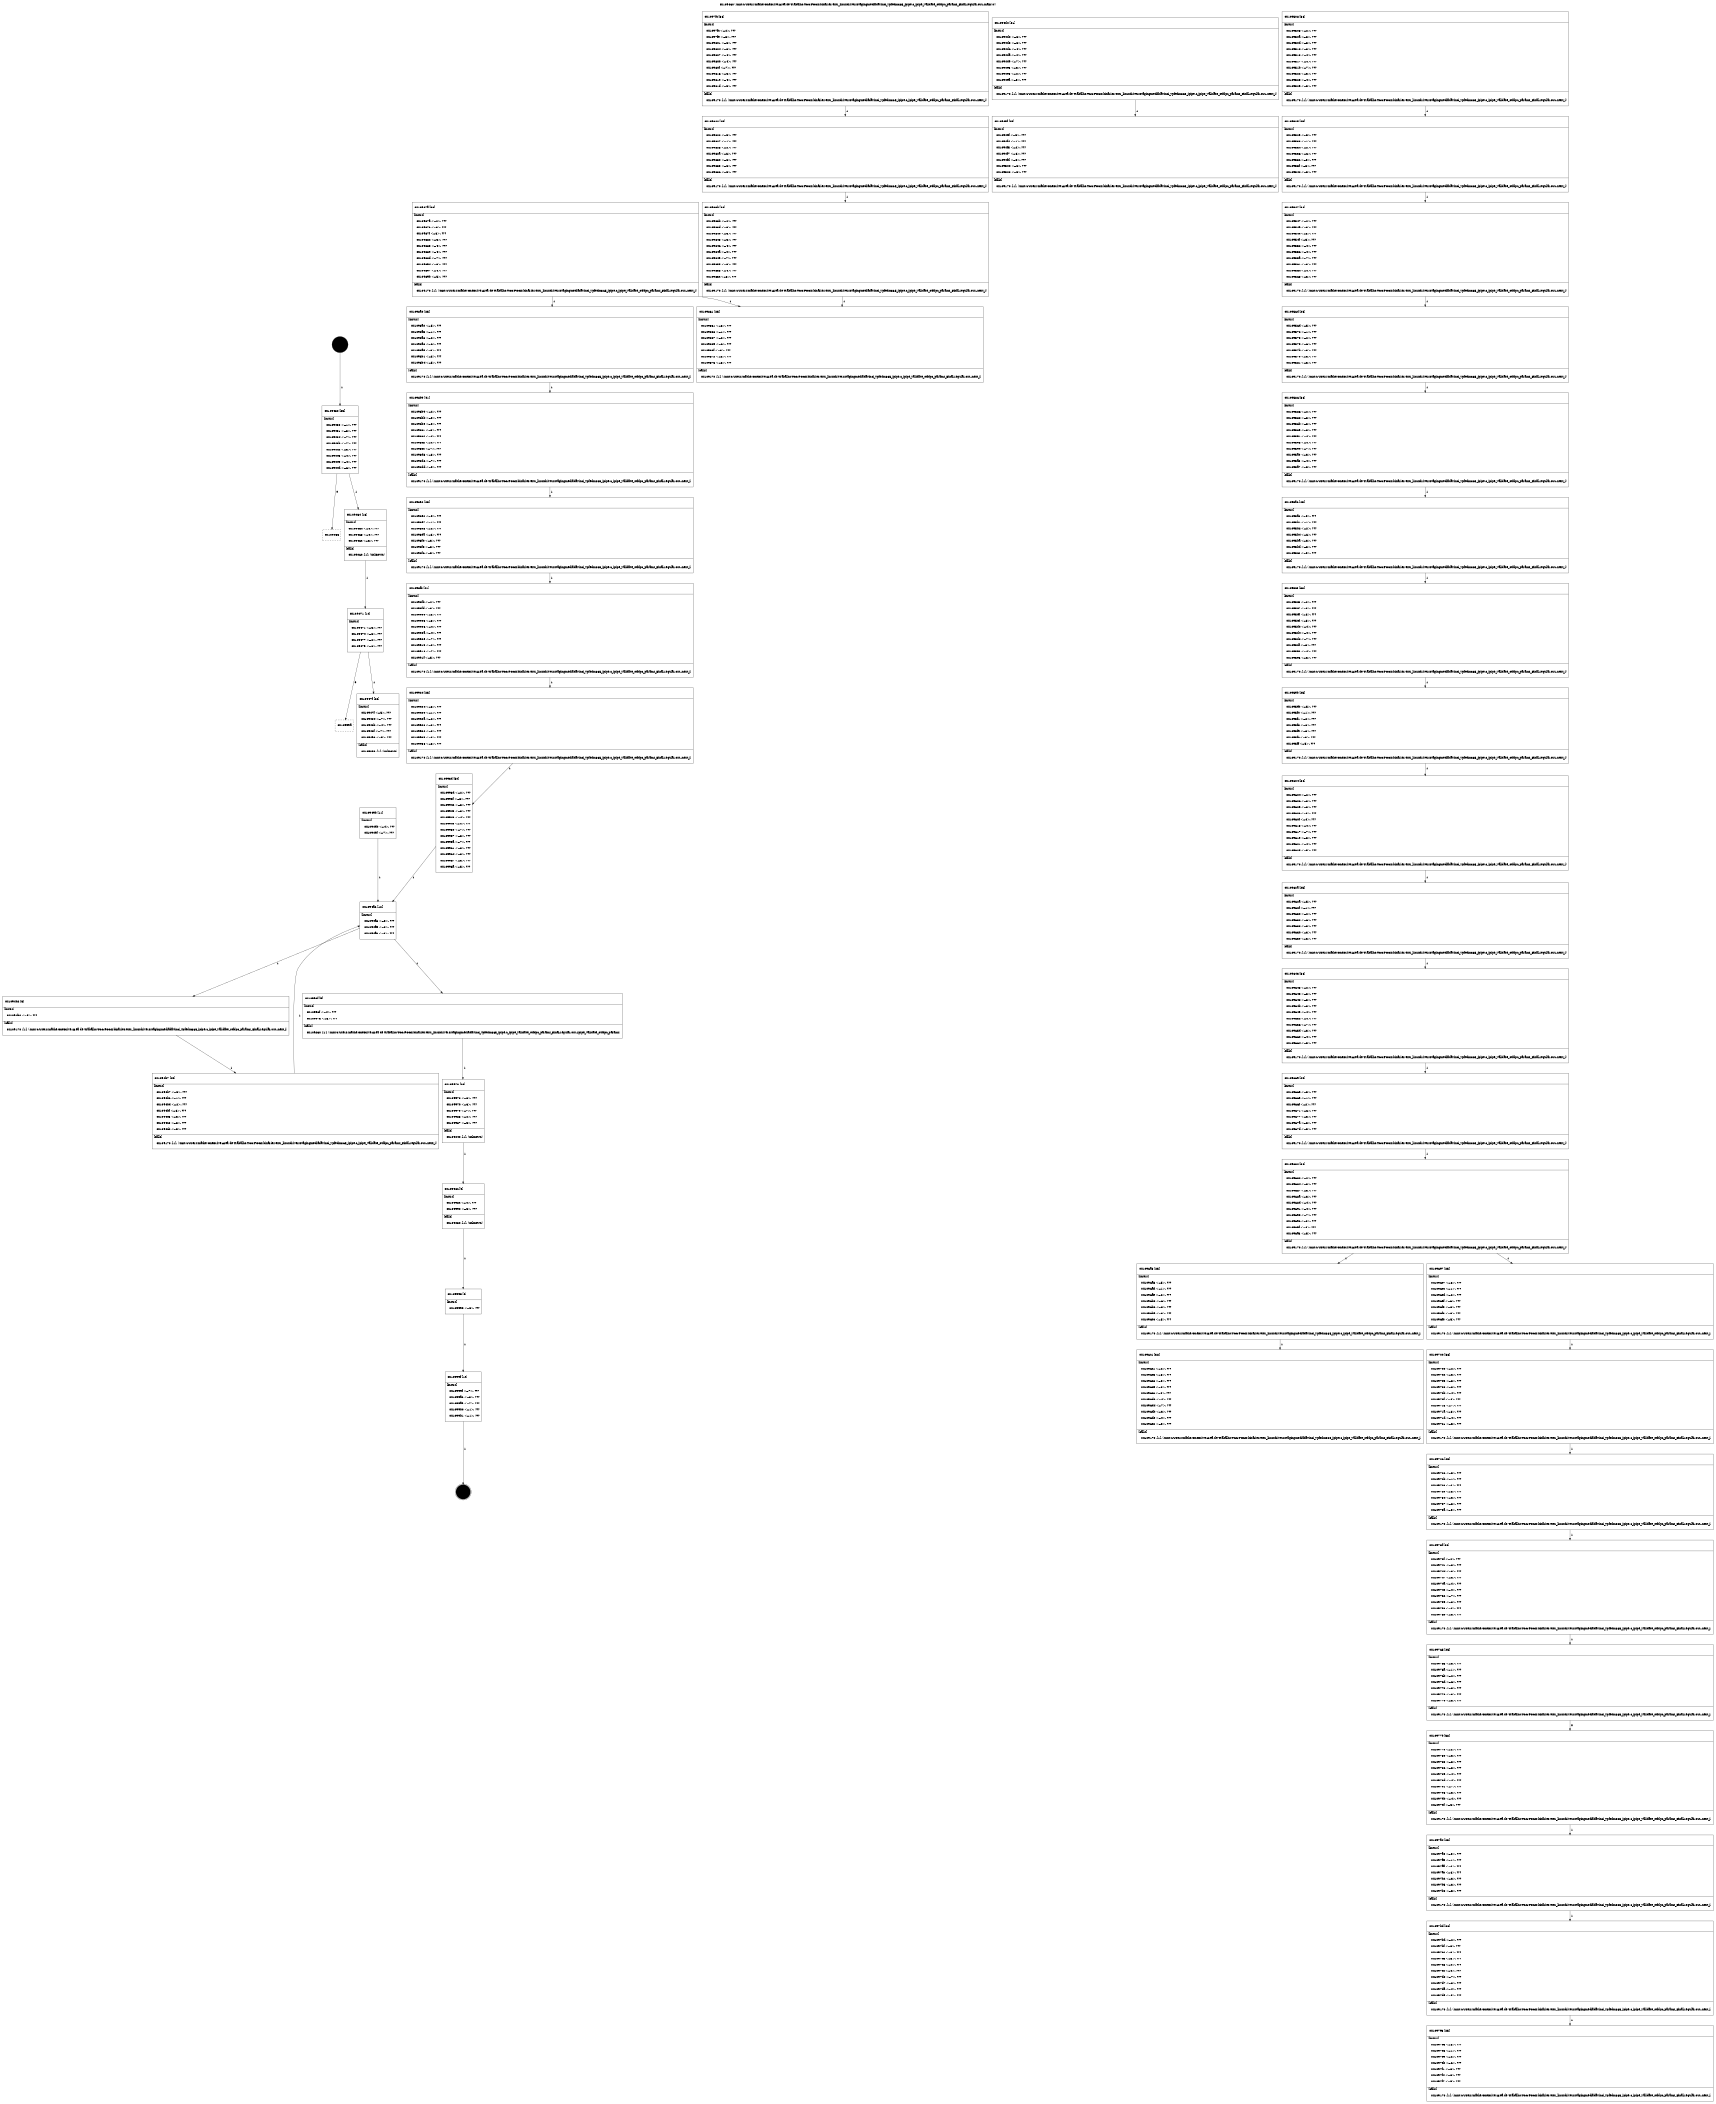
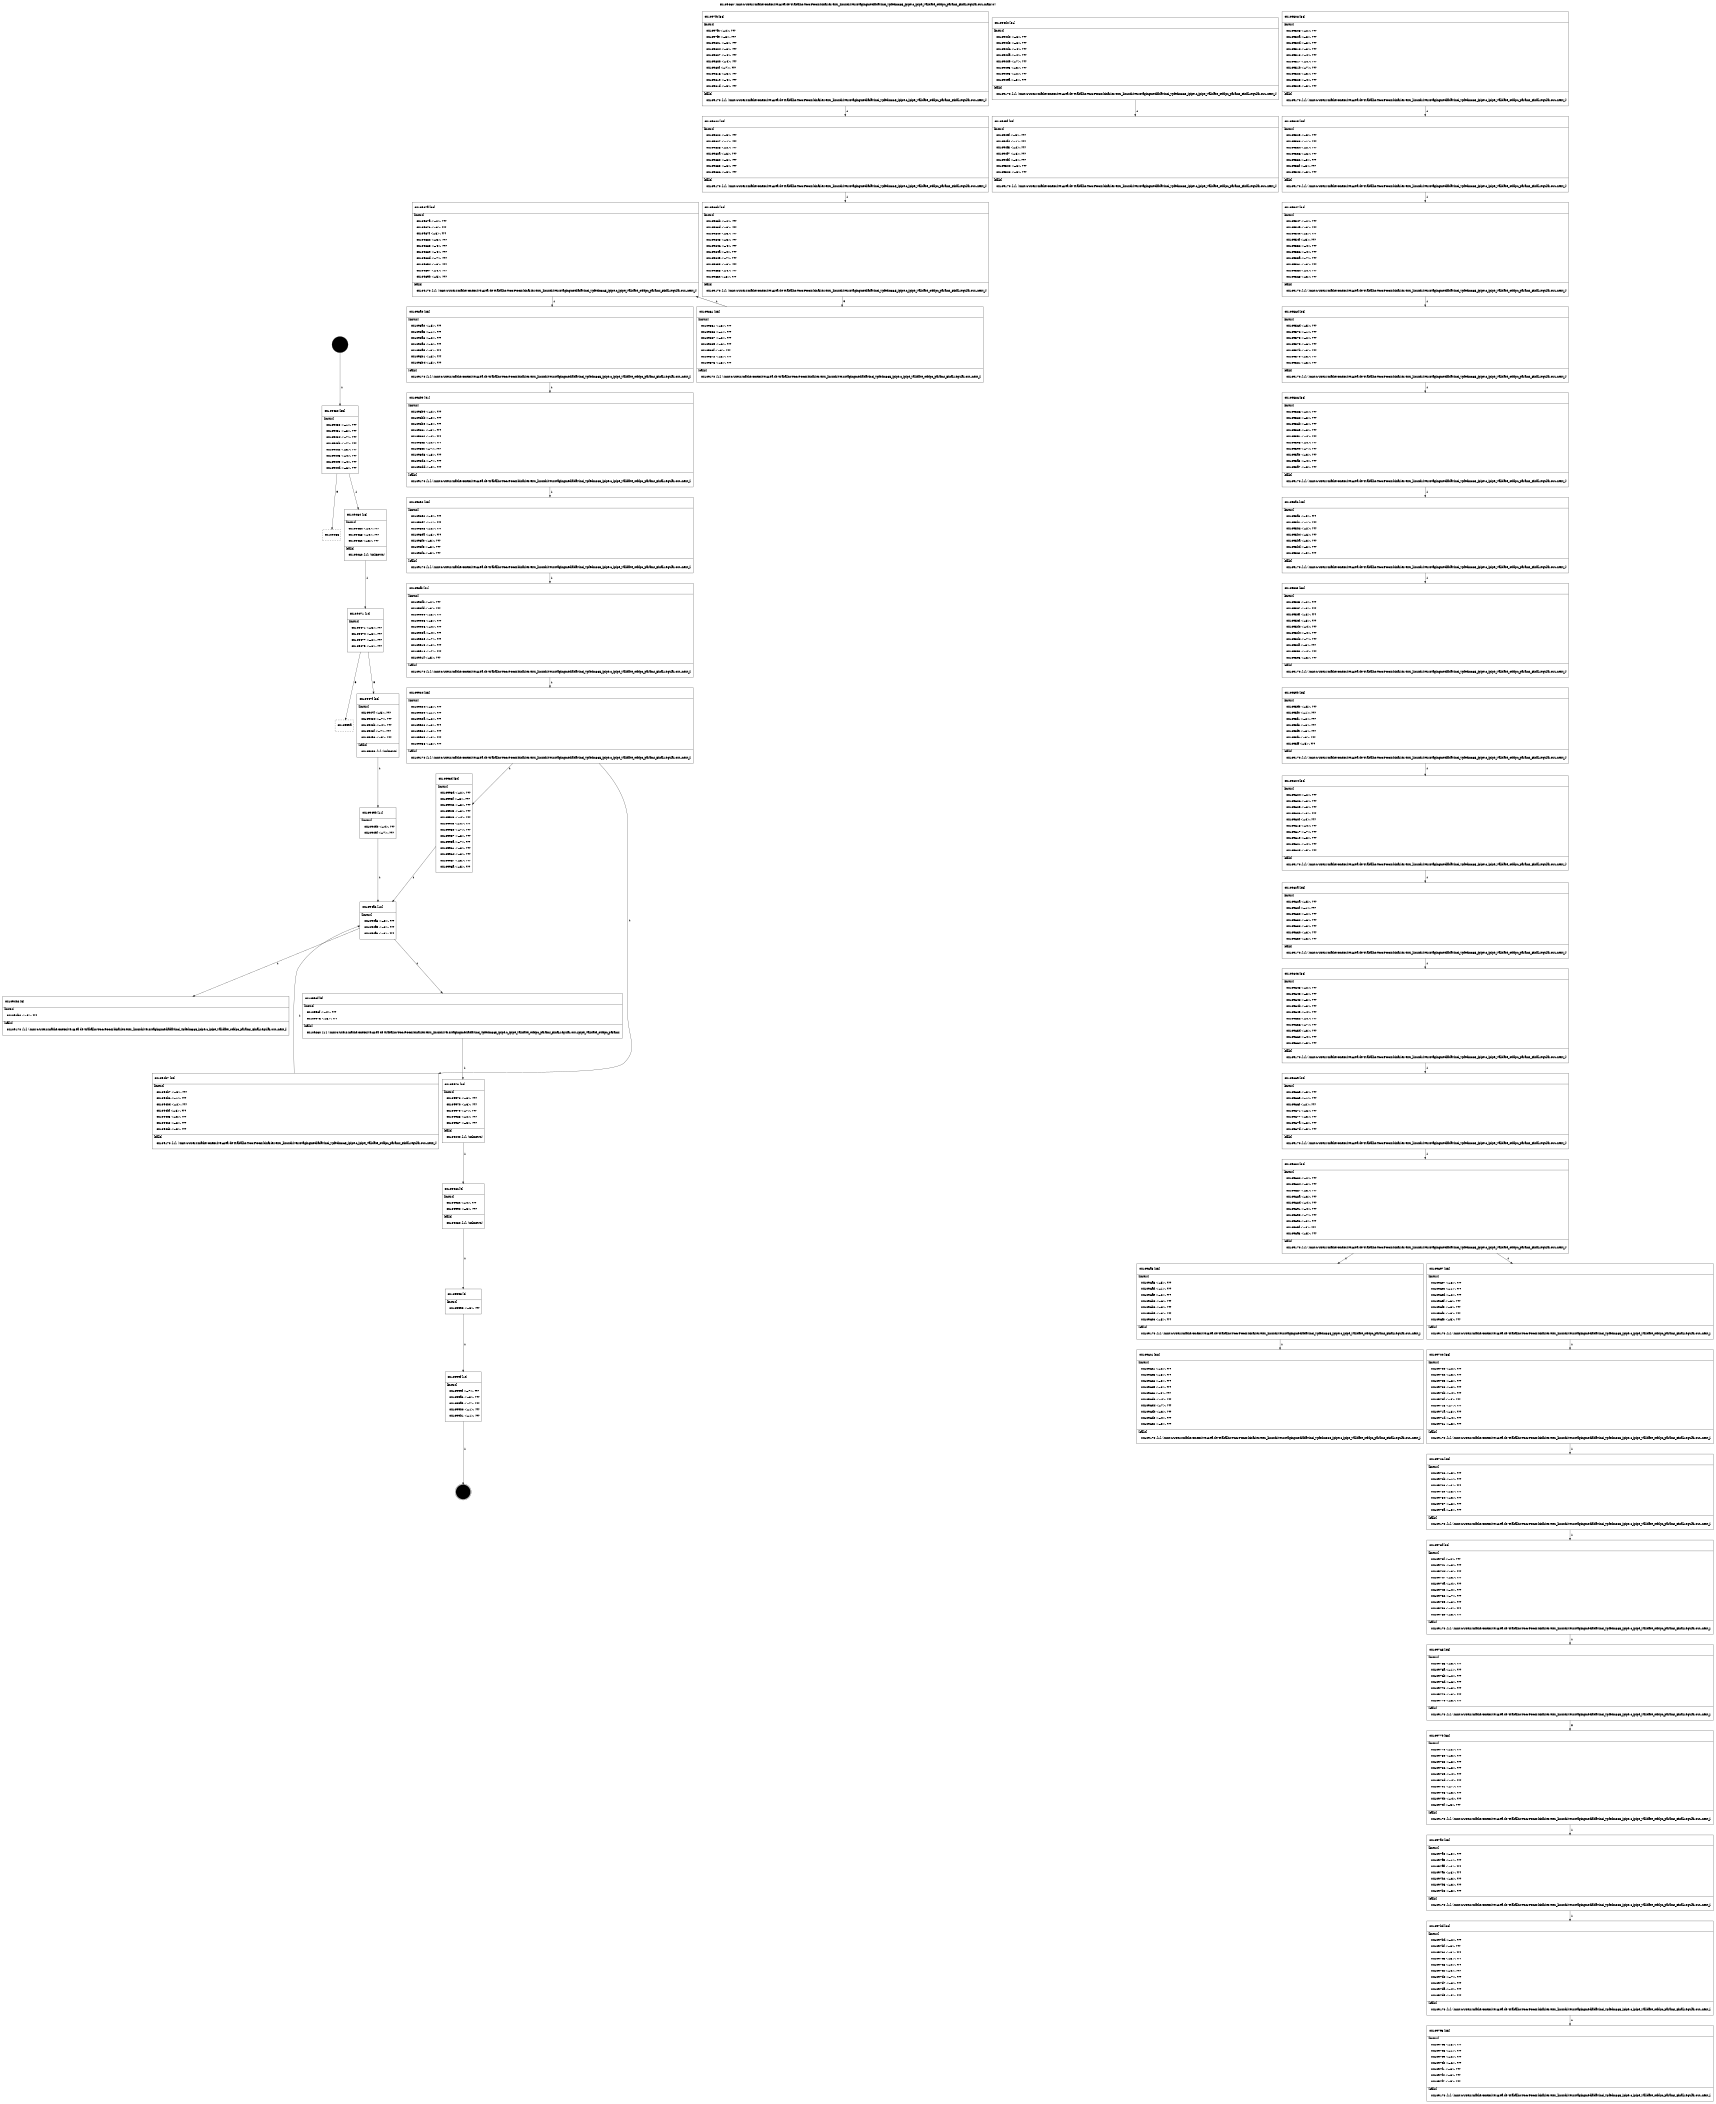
(719, 300) -> (712, 302)
(844, 302) -> (844, 302)
(1425, 682) -> none
(374, 683) -> (374, 683)
none -> (378, 781)
(205, 1054) -> (628, 1003)
